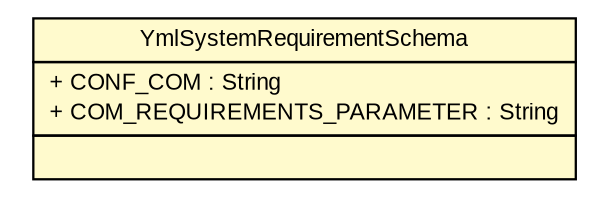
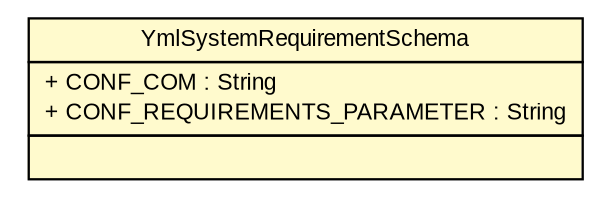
(305, 113) -> (306, 113)
